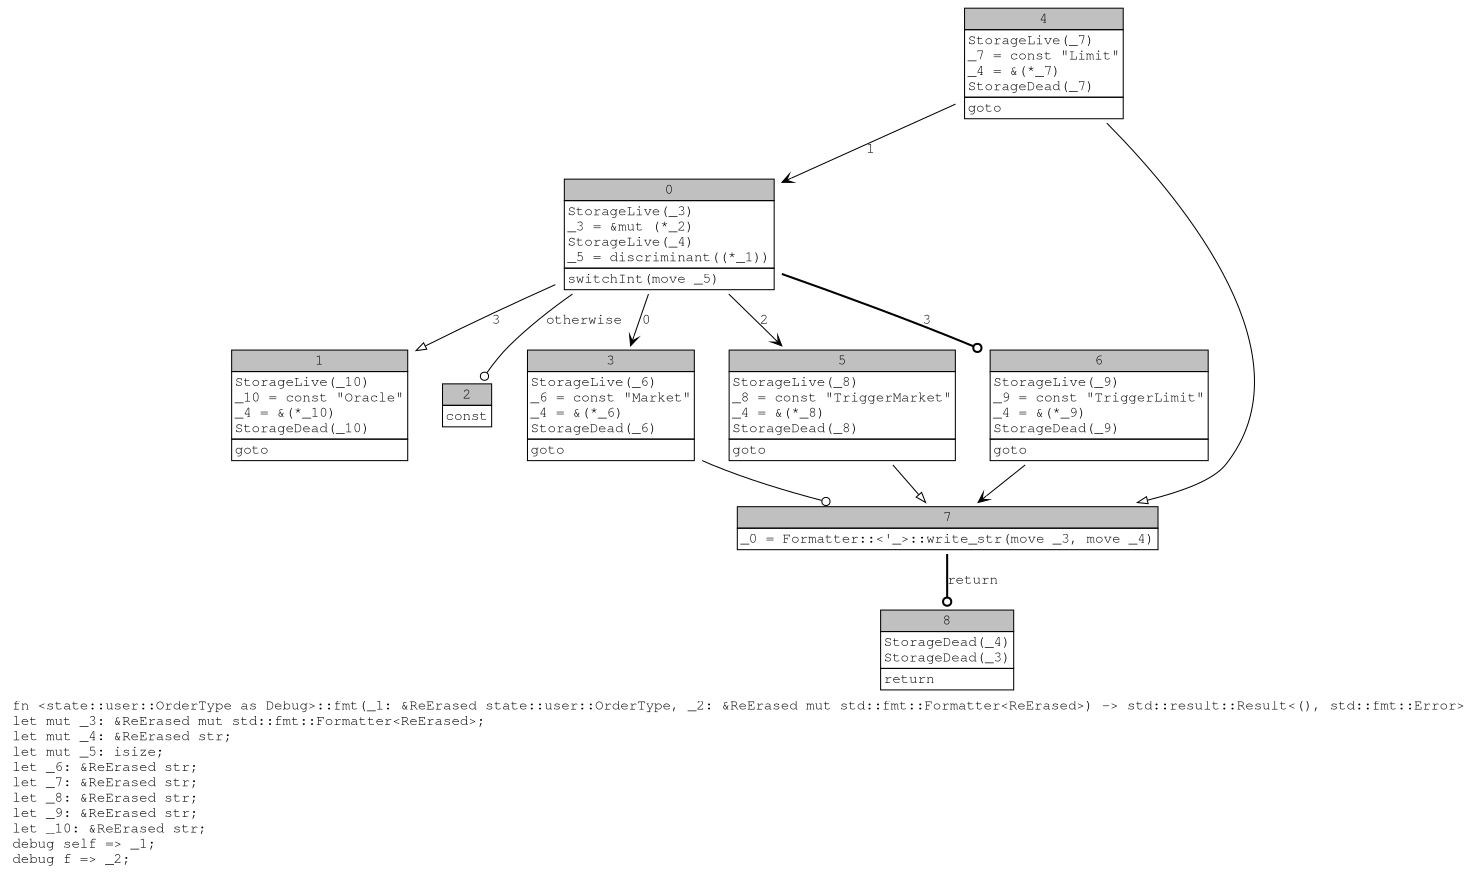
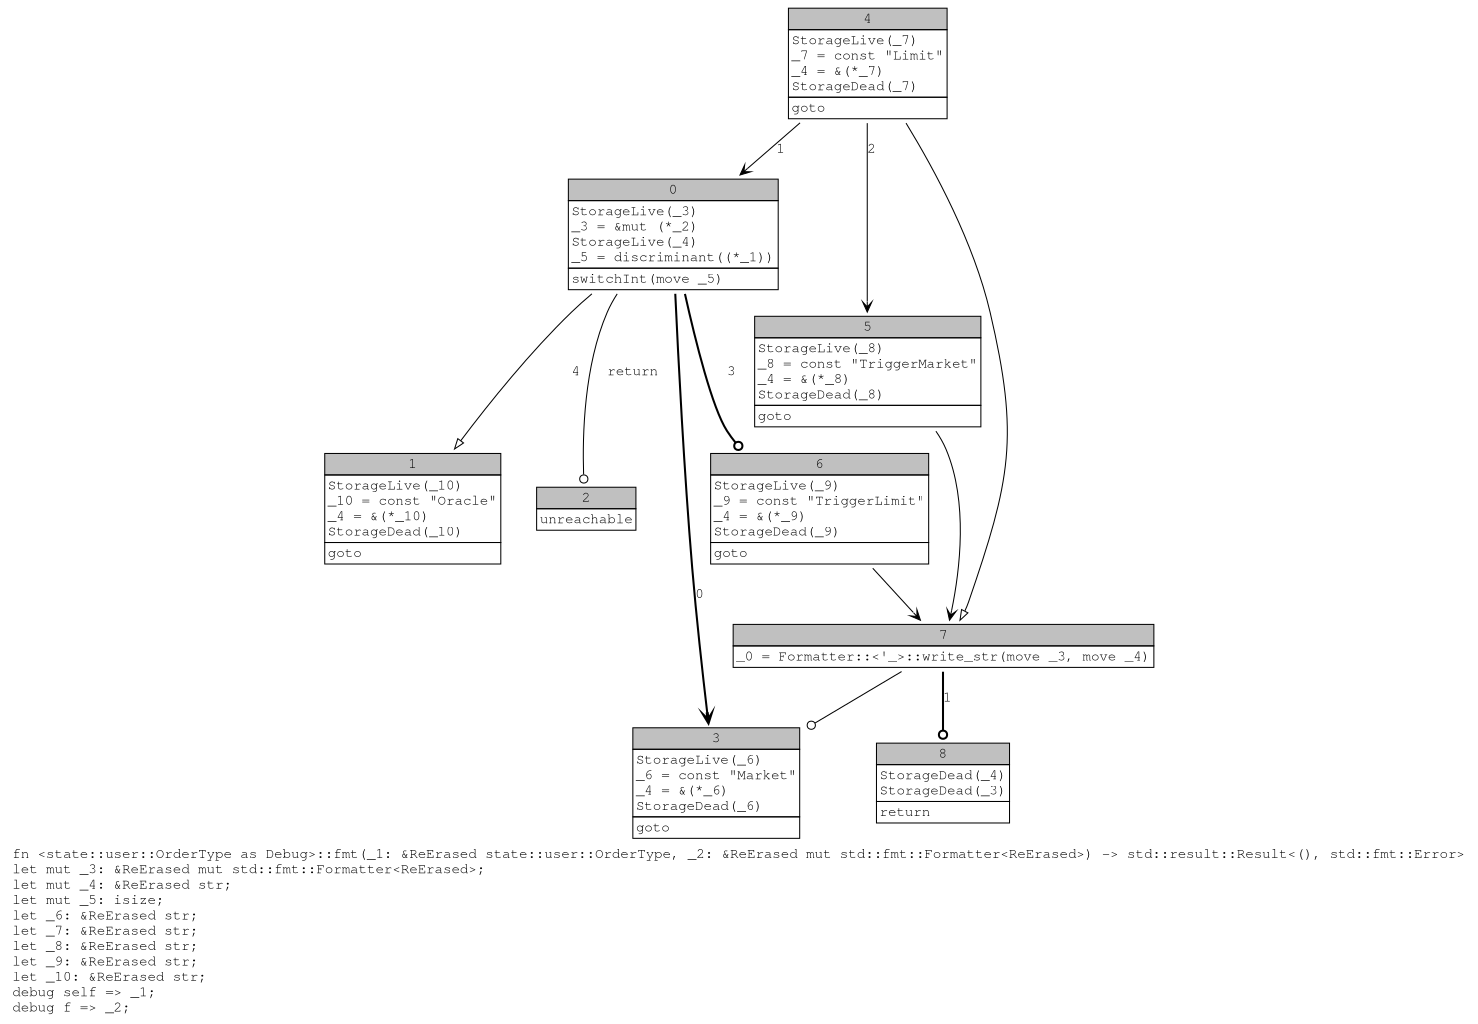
(641, 315) -> (687, 504)
(752, 316) -> (867, 212)
(496, 320) -> (576, 372)
(584, 320) -> (633, 372)
(467, 416) -> (586, 519)
(906, 480) -> (960, 519)
(761, 483) -> (858, 697)
(973, 580) -> (948, 698)
